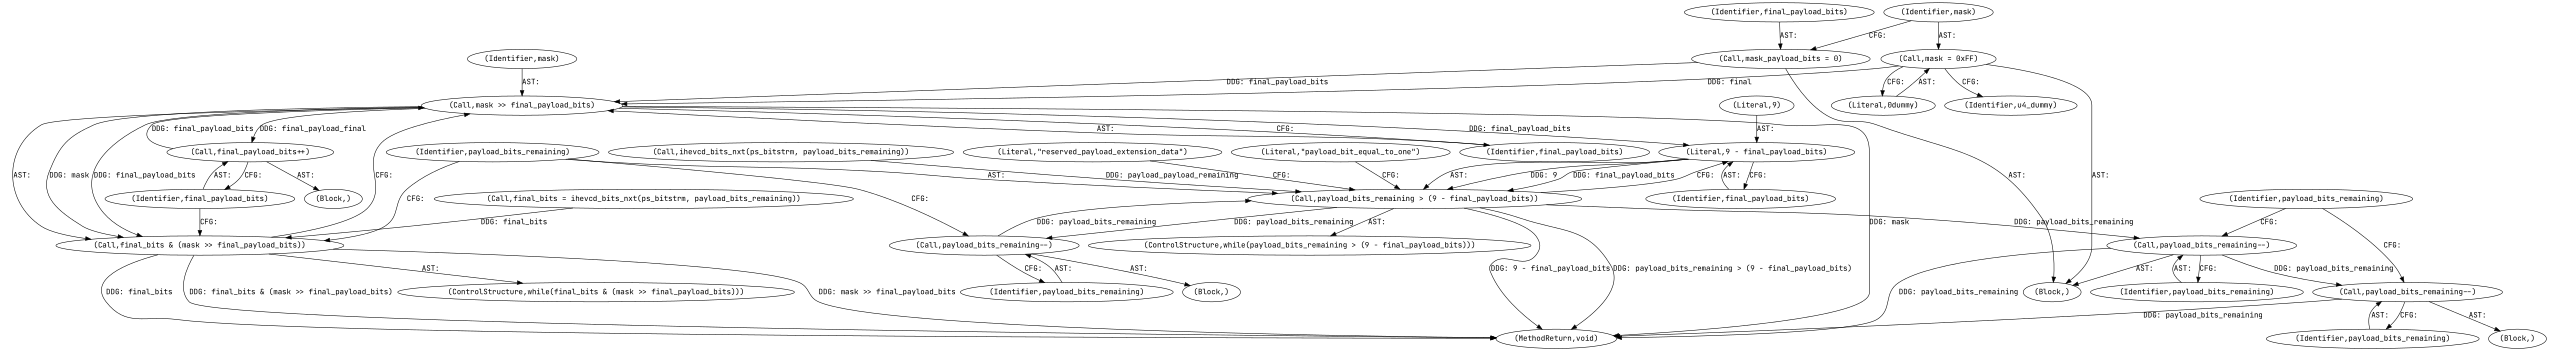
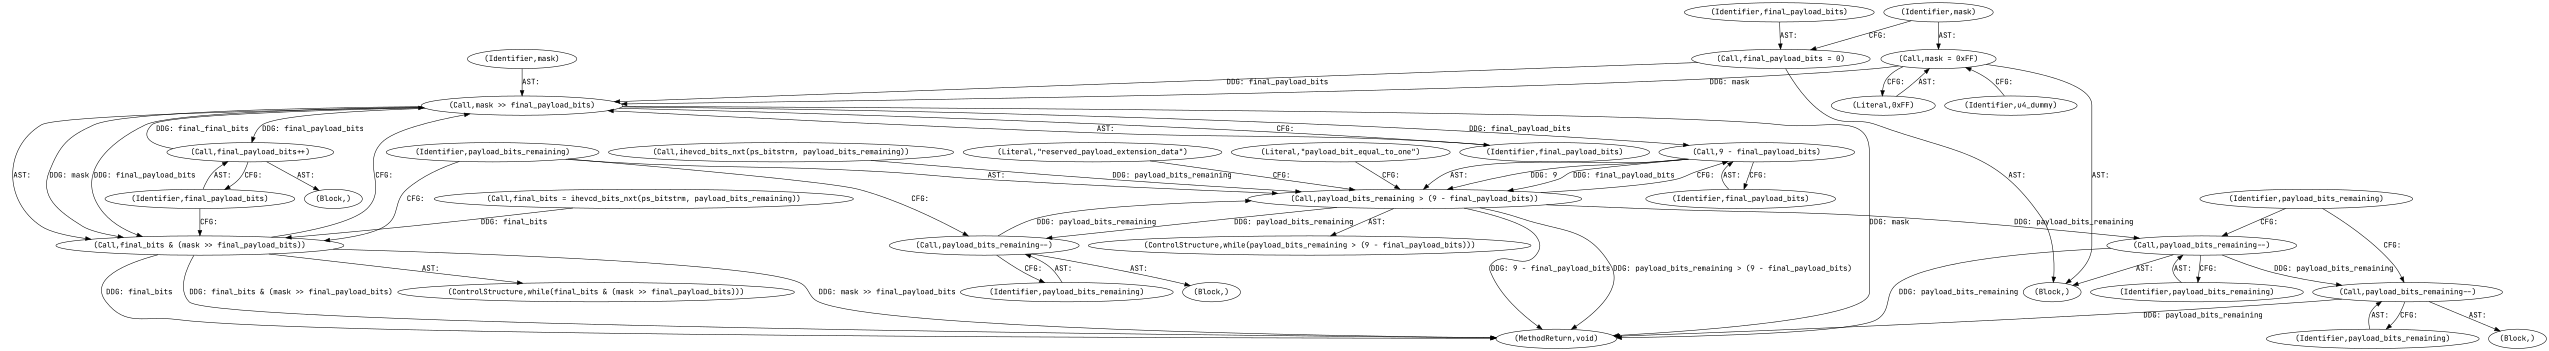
(1781, 59) -> (1781, 59)
(1730, 82) -> (1730, 82)
(1959, 84) -> (1989, 80)
(1757, 106) -> none
(1883, 106) -> (1883, 106)
(203, 129) -> (203, 129)
(313, 129) -> (313, 129)
(1757, 152) -> (1757, 152)
(1172, 176) -> (1172, 176)
